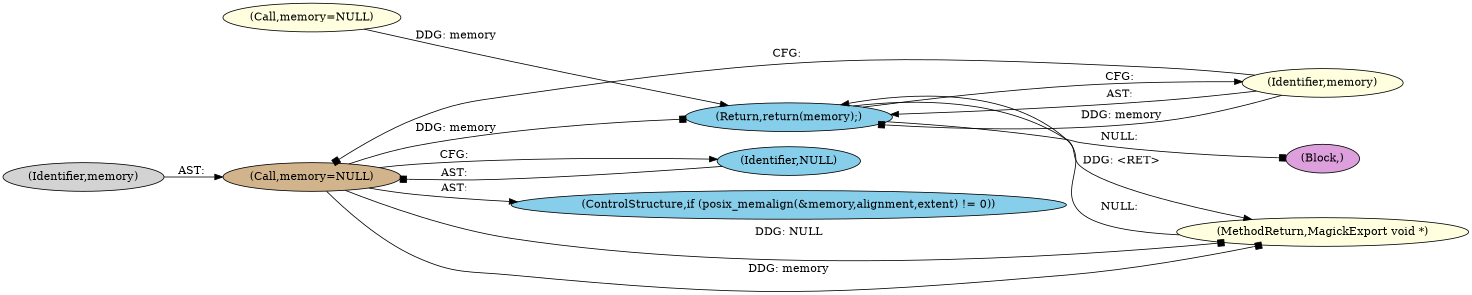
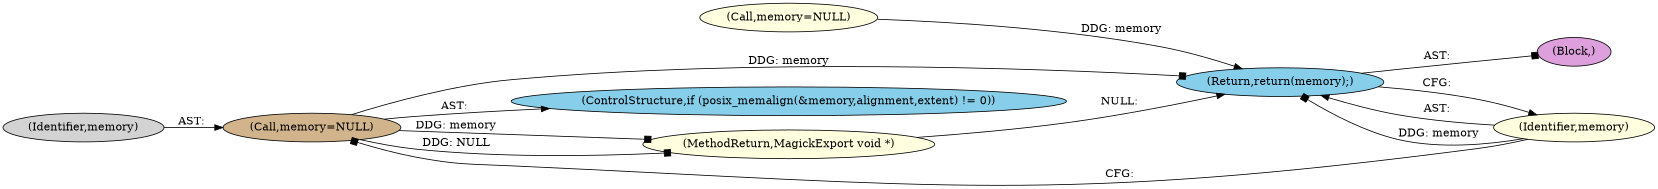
(1021, 118) -> none
(1122, 137) -> (1439, 56)
(789, 161) -> none
